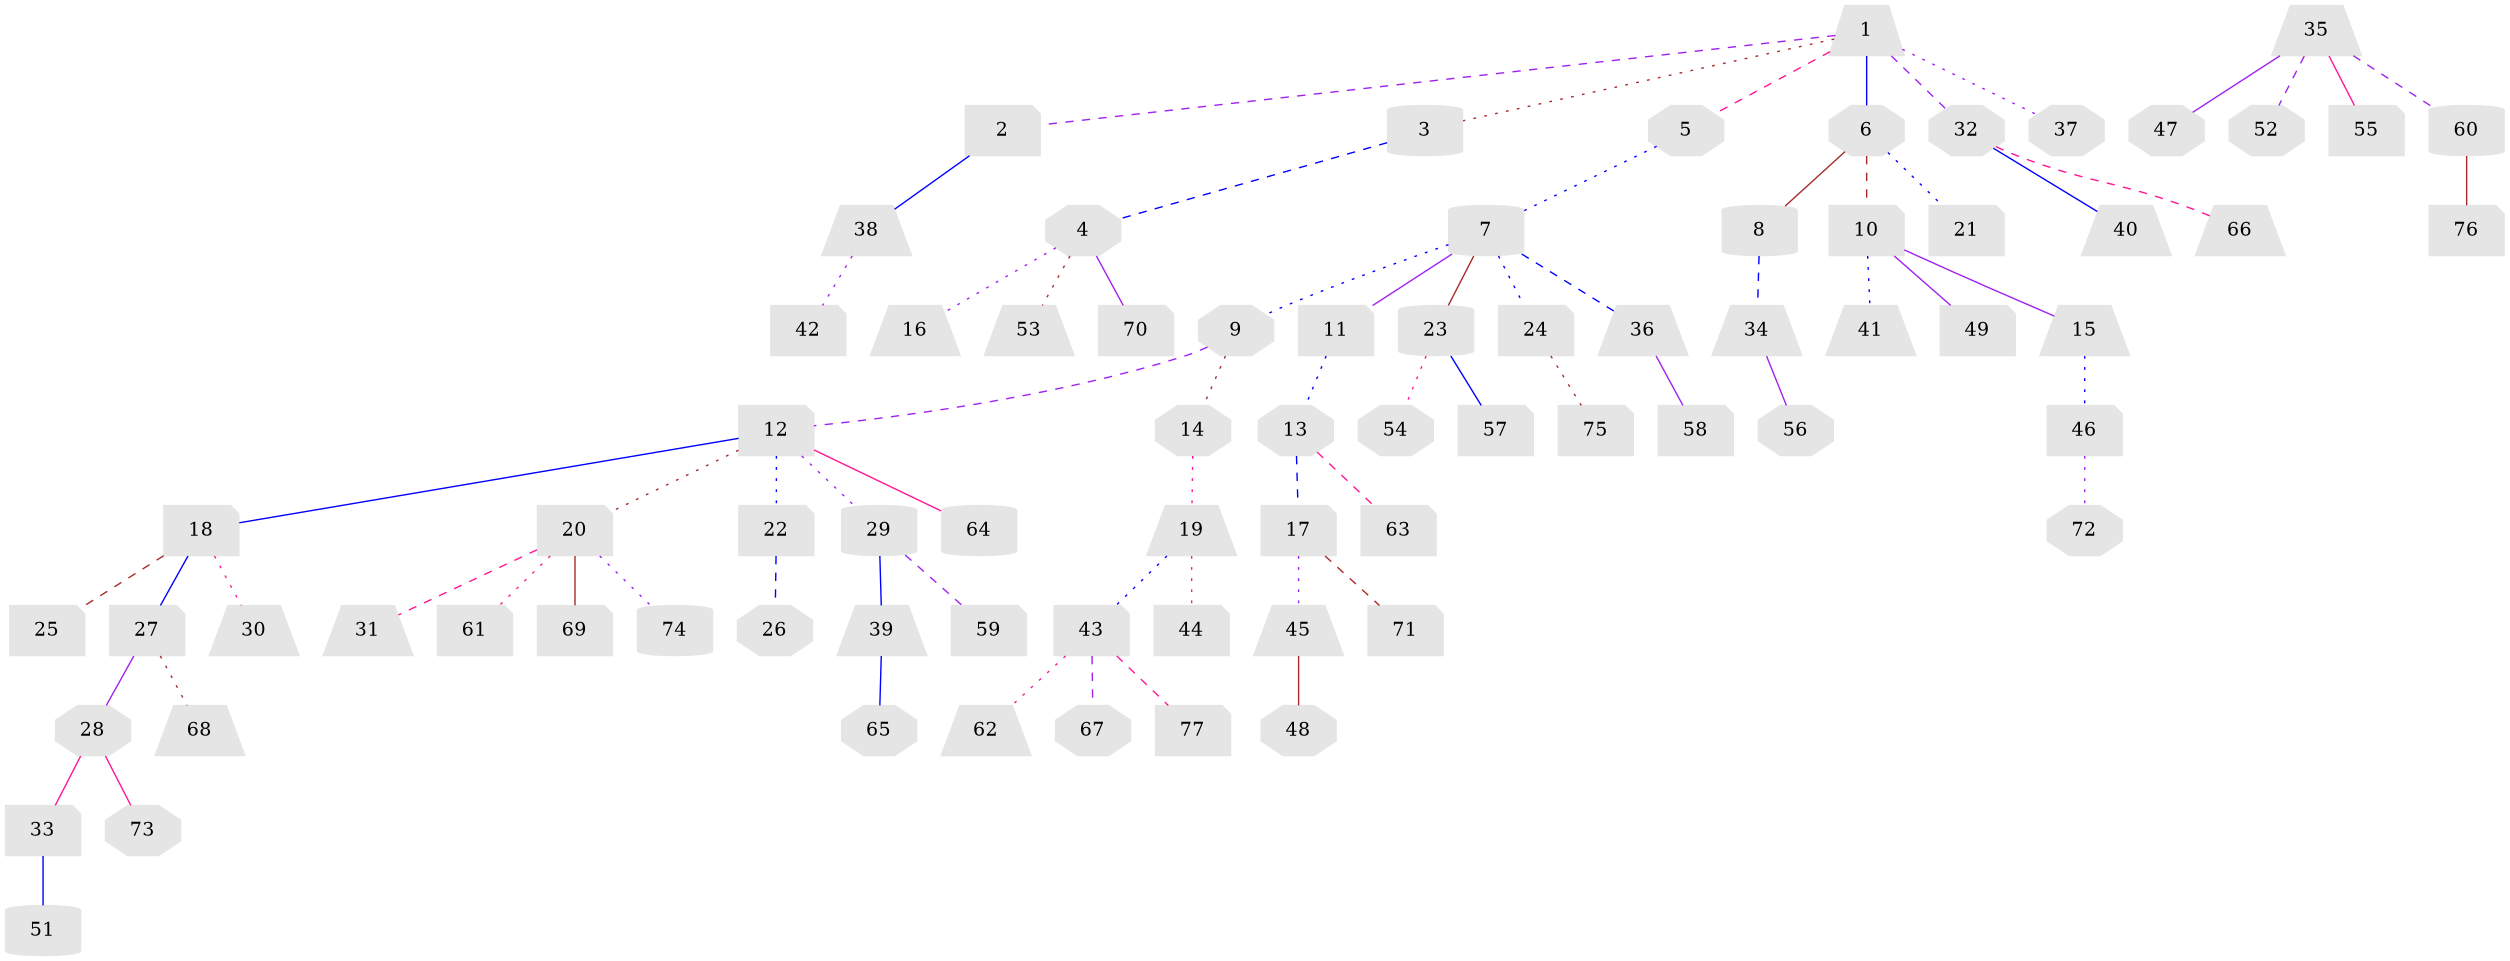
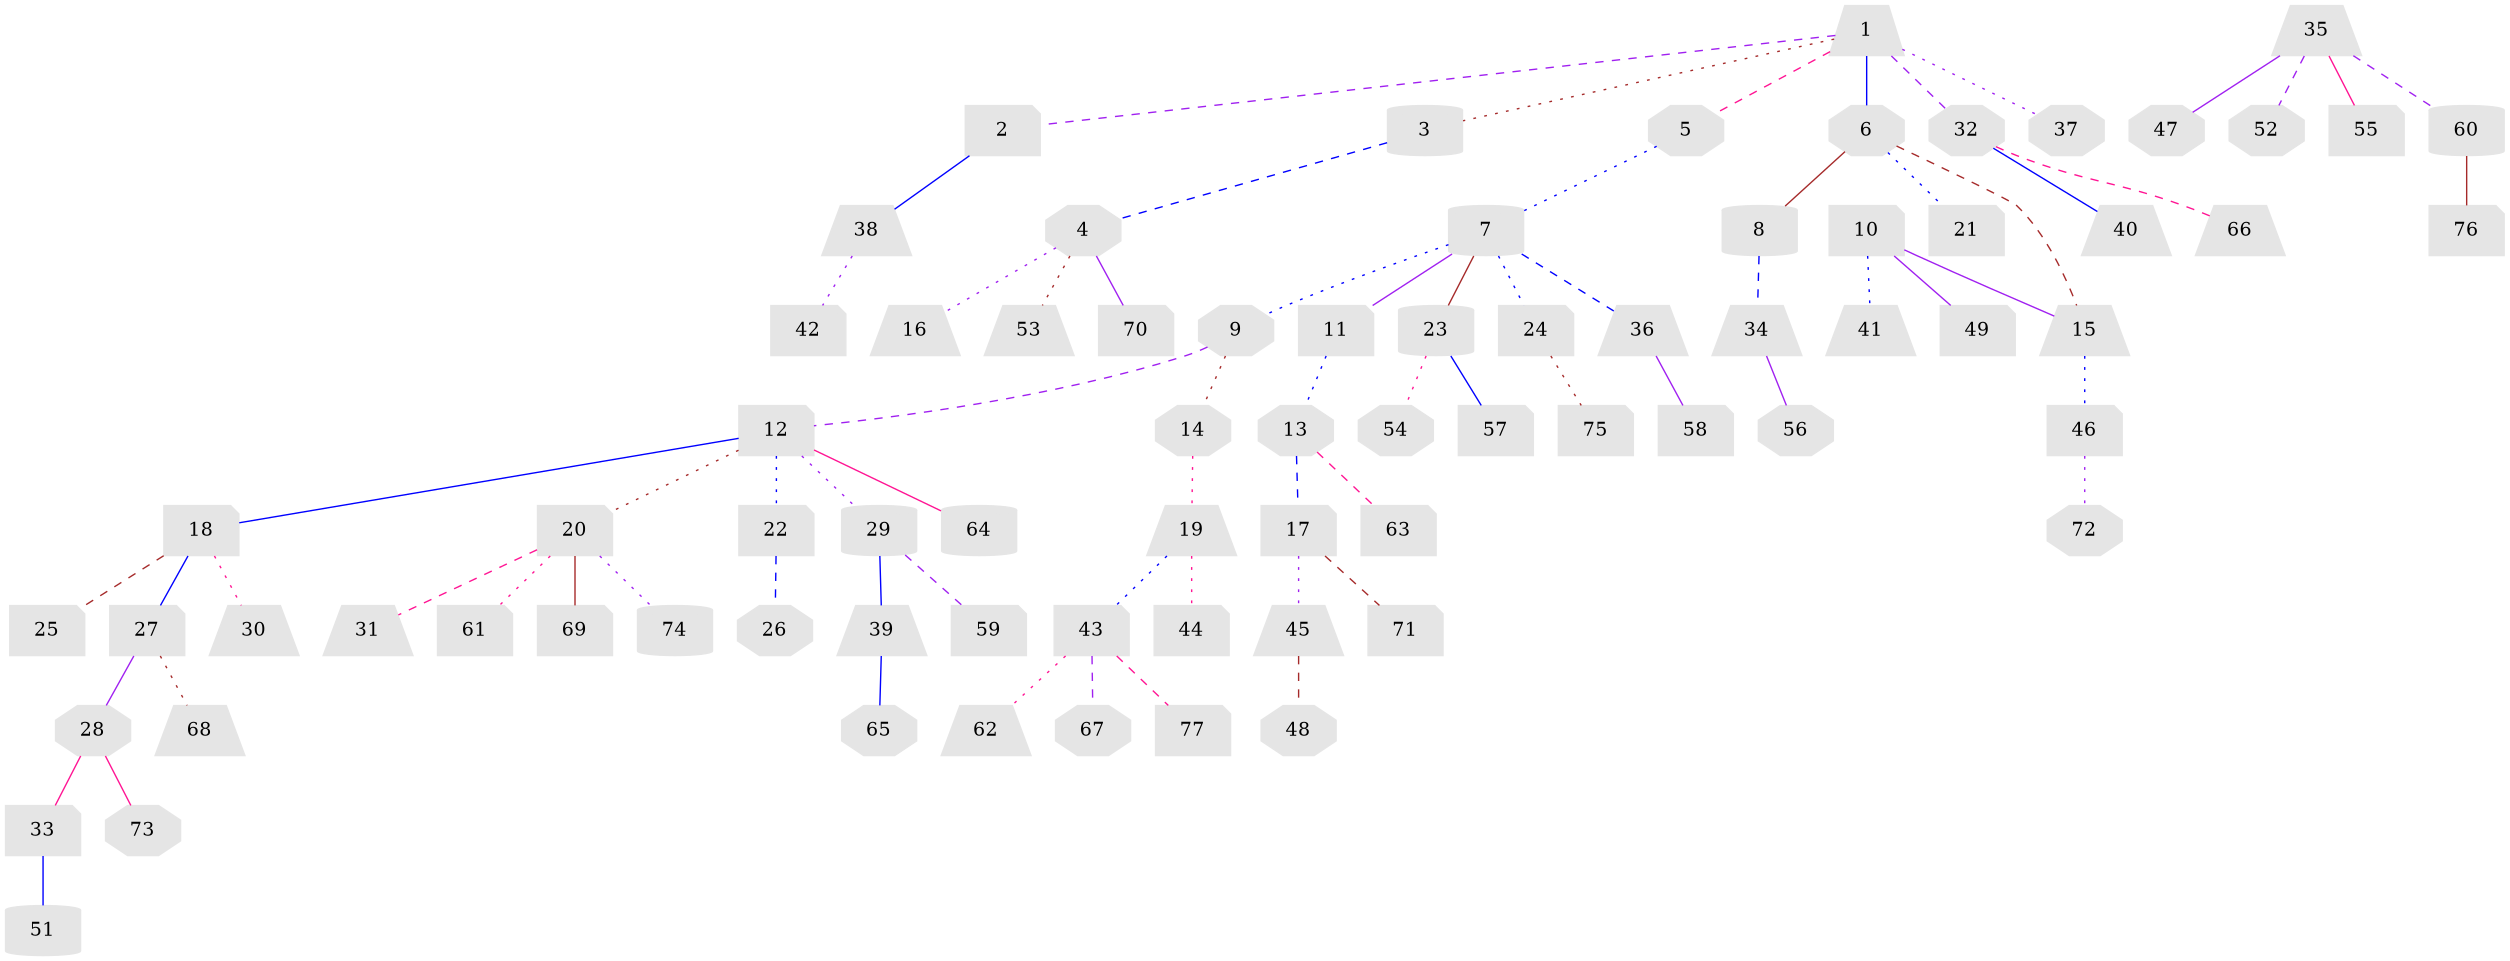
(1867, 181) -> (2010, 201)
(1299, 681) -> (1299, 681)
